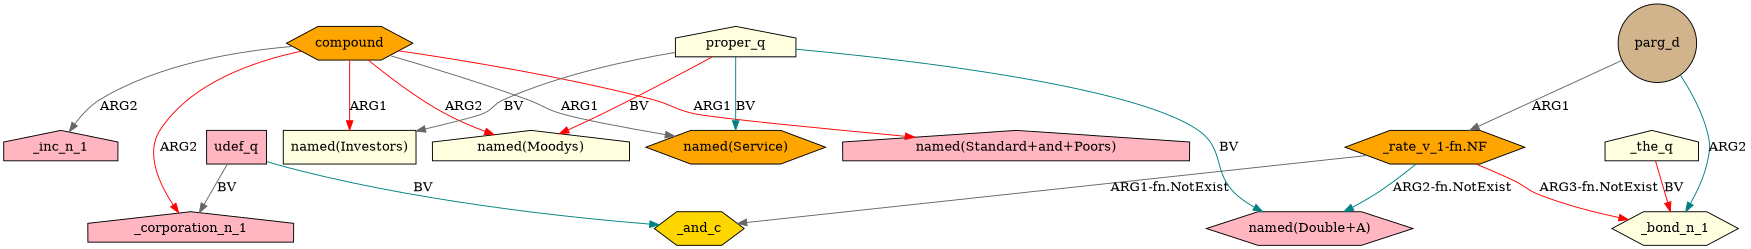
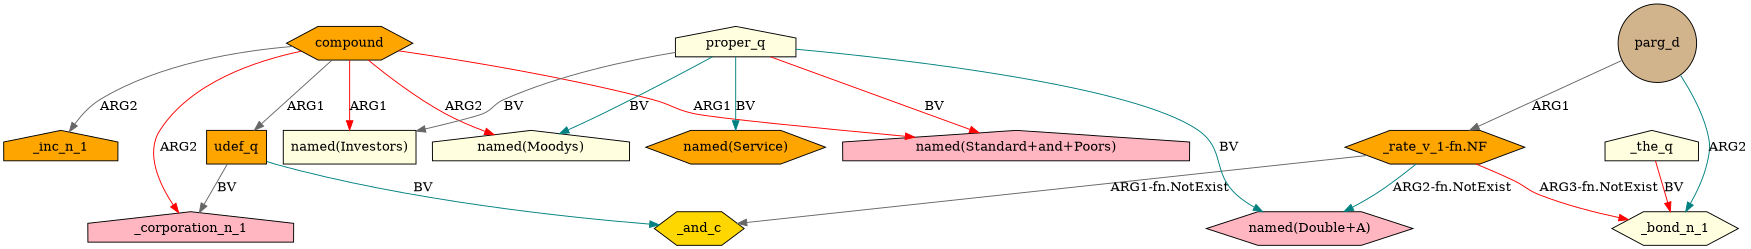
(648, 91) -> (648, 91)
none -> (870, 93)
(527, 99) -> (297, 92)
(61, 147) -> (61, 147)
(237, 147) -> (237, 147)
